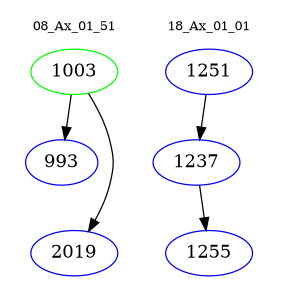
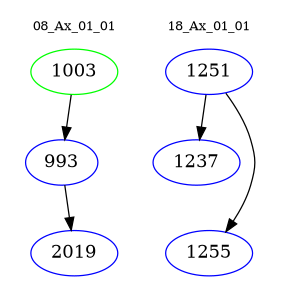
(74, 27) -> (74, 27)
(113, 156) -> (67, 201)
(202, 202) -> (254, 156)
